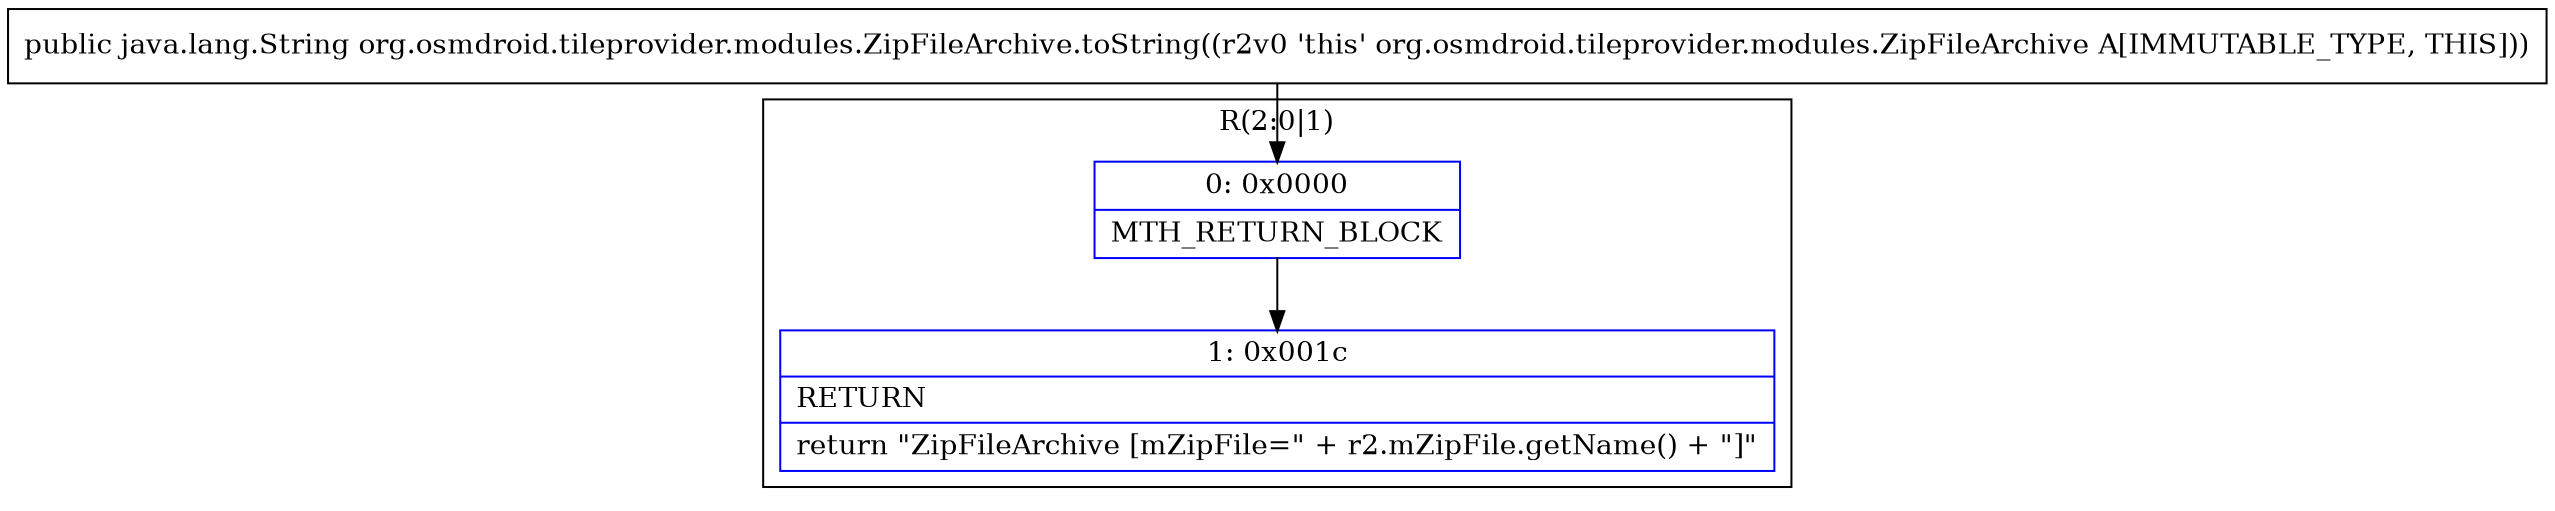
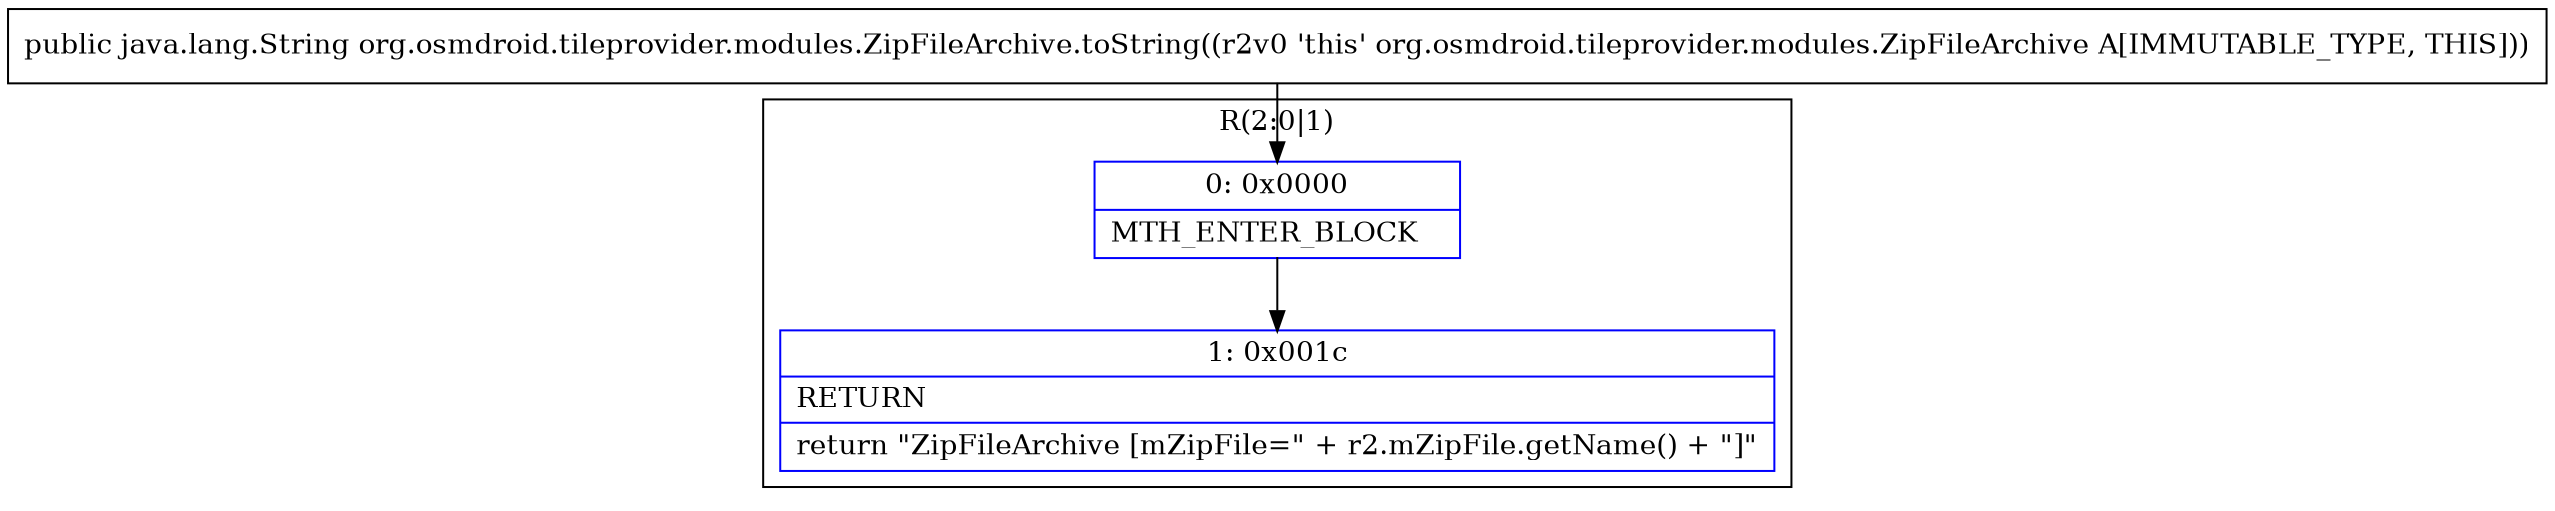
(1277, 233) -> (1265, 233)
